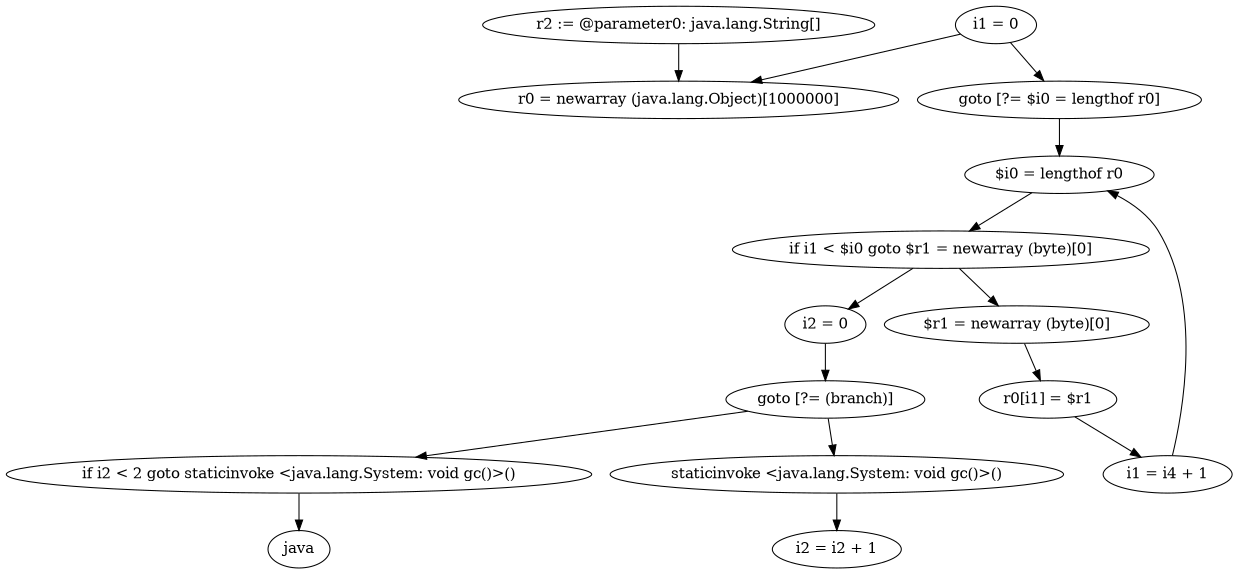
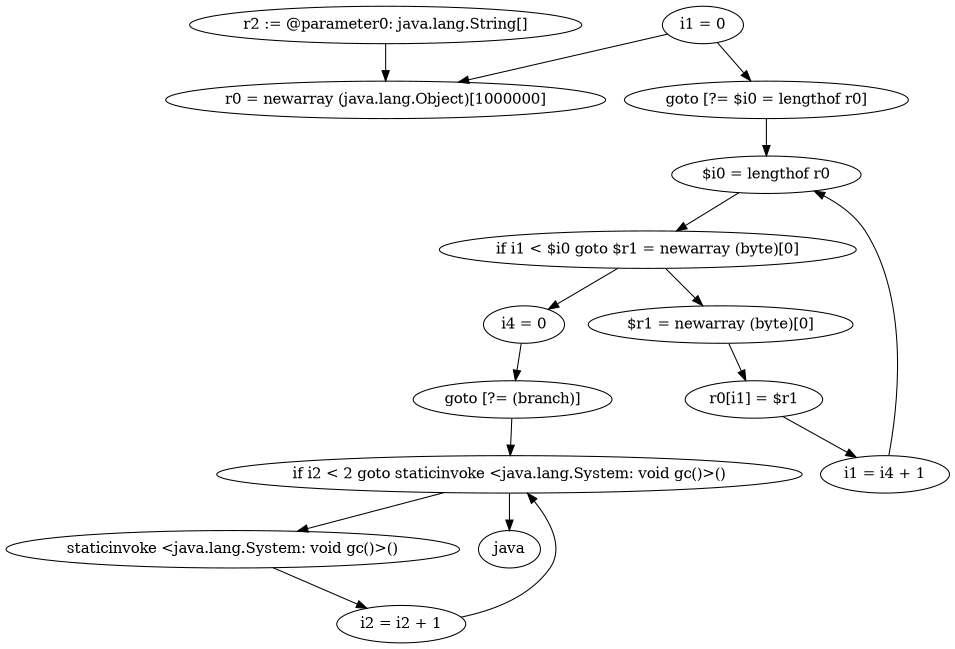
(825, 325) -> (524, 325)
(830, 432) -> (376, 511)
none -> (540, 580)
